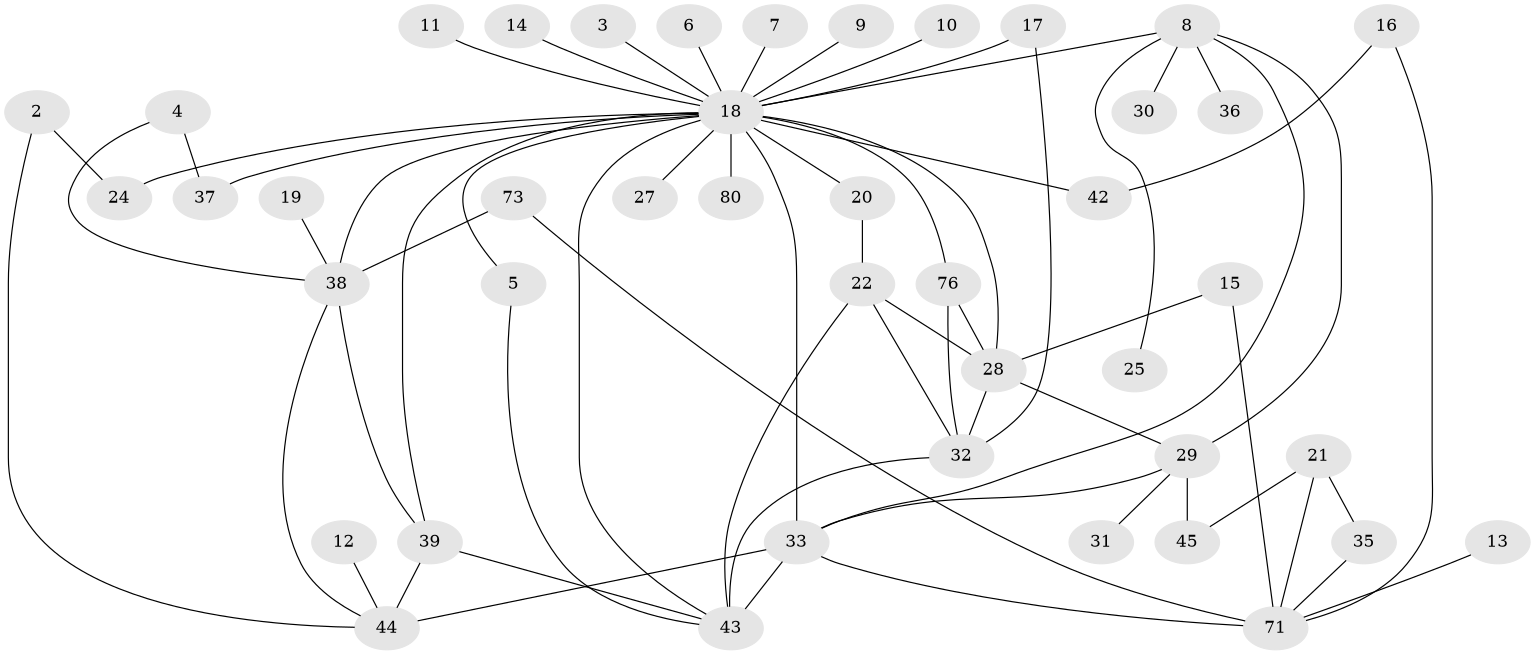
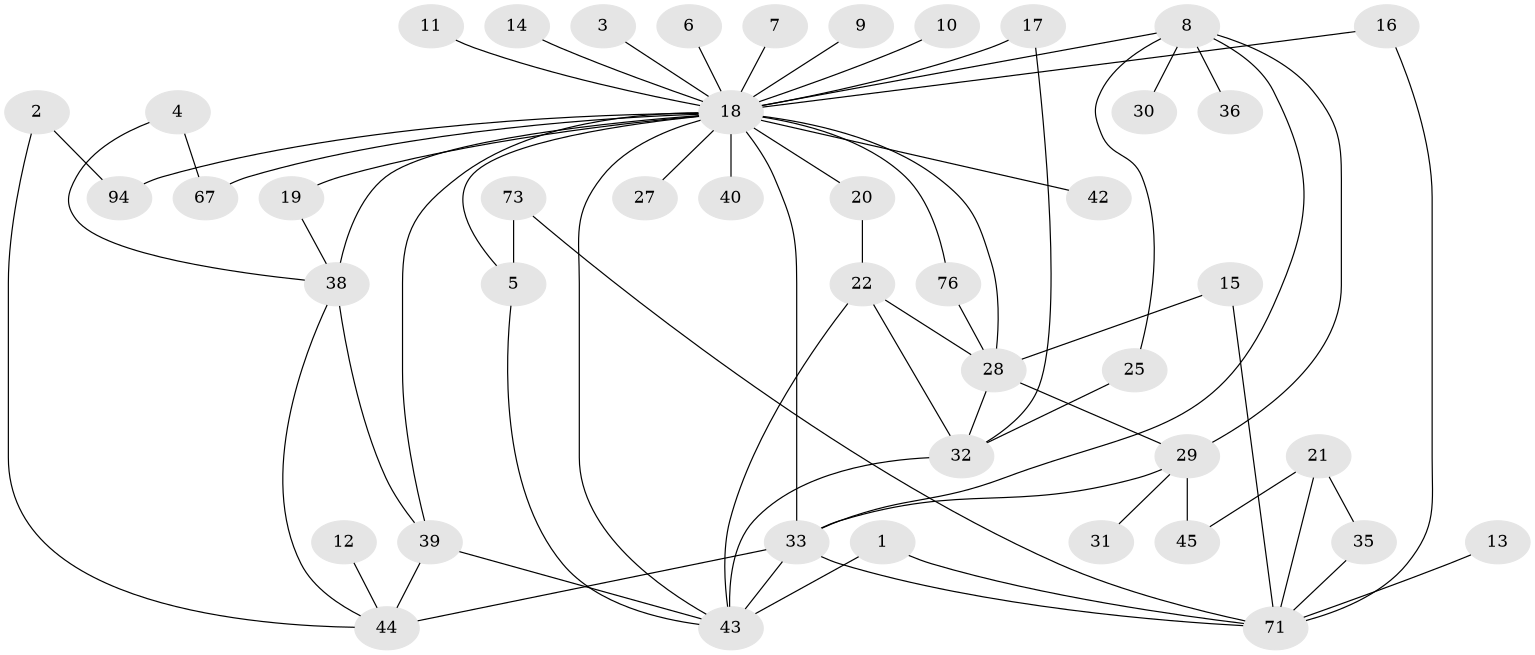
(1263, 139) -> (1059, 70)
none -> (506, 141)
(119, 198) -> (119, 198)
(205, 198) -> (205, 198)
(731, 198) -> (731, 198)
(425, 241) -> (514, 241)
(949, 371) -> (1048, 413)
none -> (883, 542)
